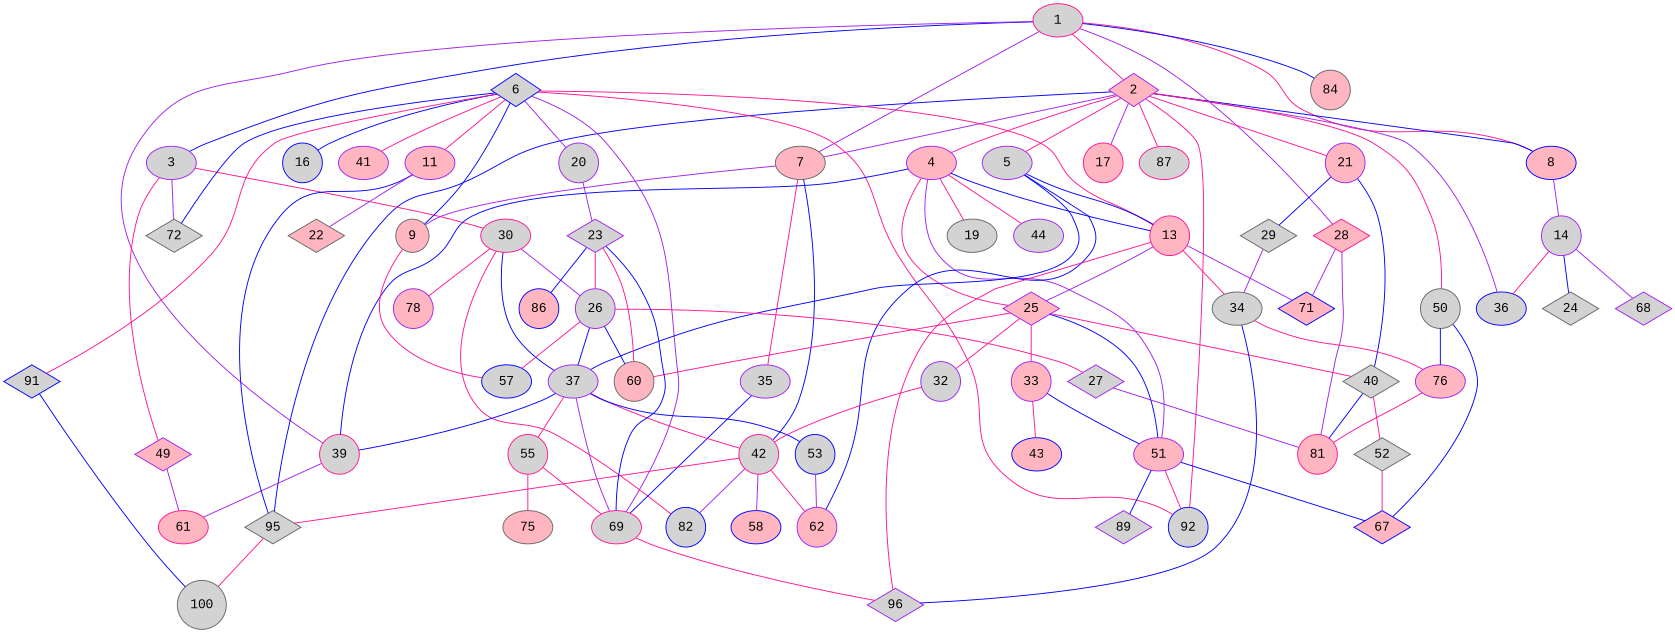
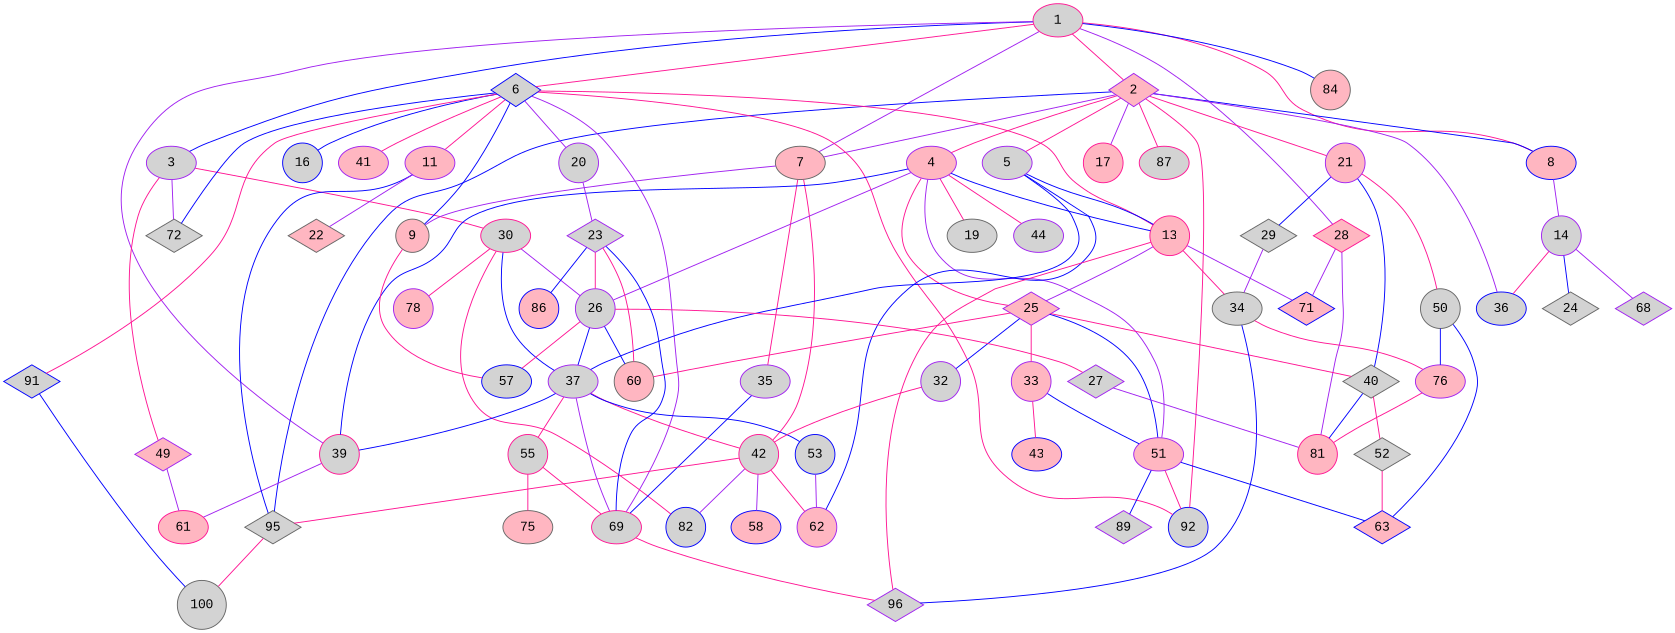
none -> (785, 55)
(1347, 132) -> (1412, 223)
none -> (762, 236)
(814, 307) -> (814, 307)
(994, 339) -> (994, 339)
(1382, 527) -> (1382, 527)
